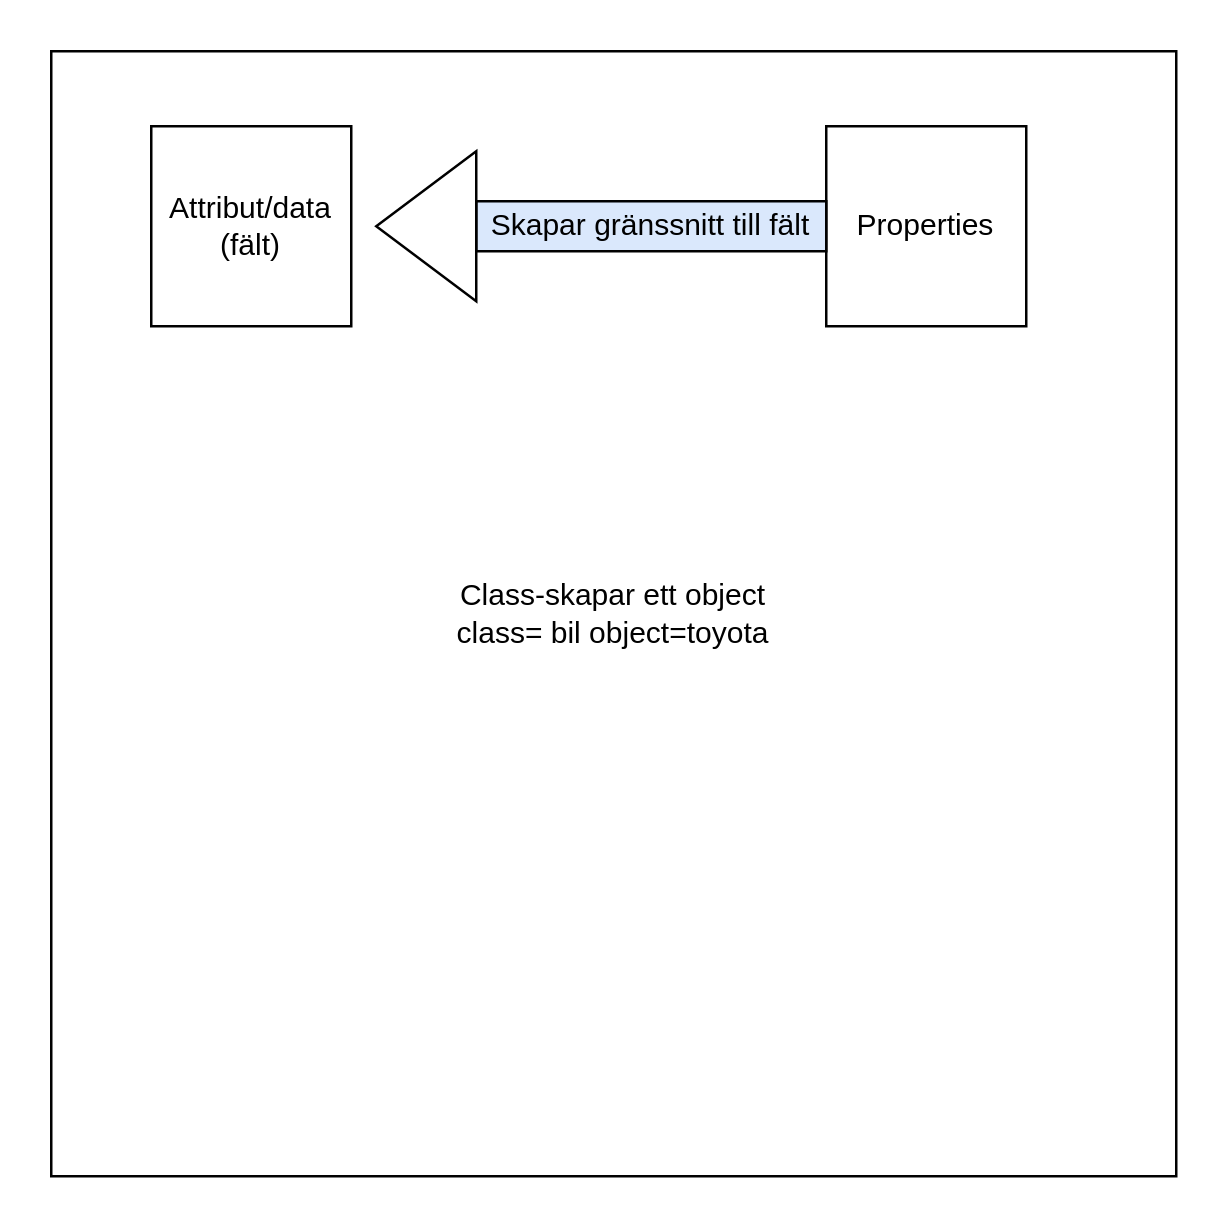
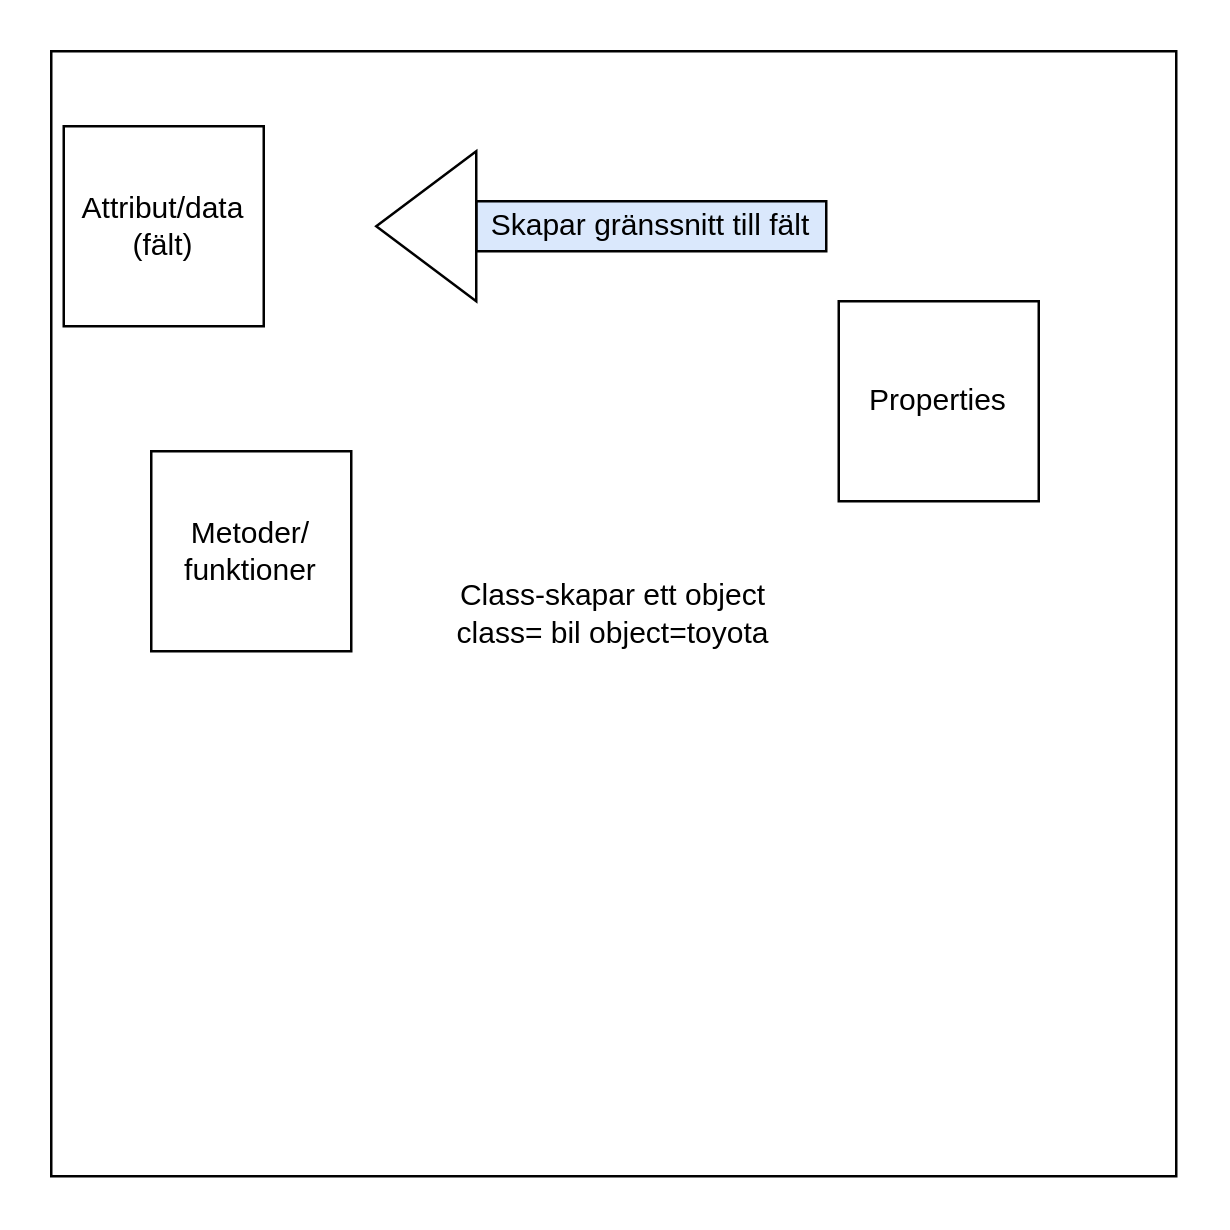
(251, 226) -> (164, 226)
(926, 226) -> (939, 401)
none -> (251, 551)
